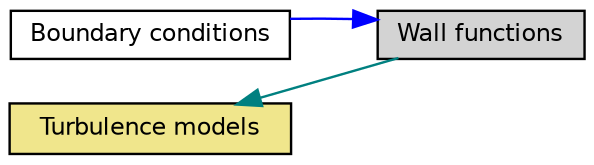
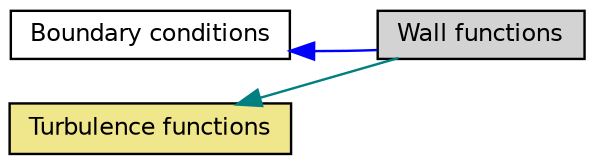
(321, 19) -> (346, 51)
(150, 129) -> (150, 129)
